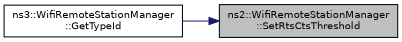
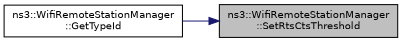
(309, 21) -> (309, 21)
